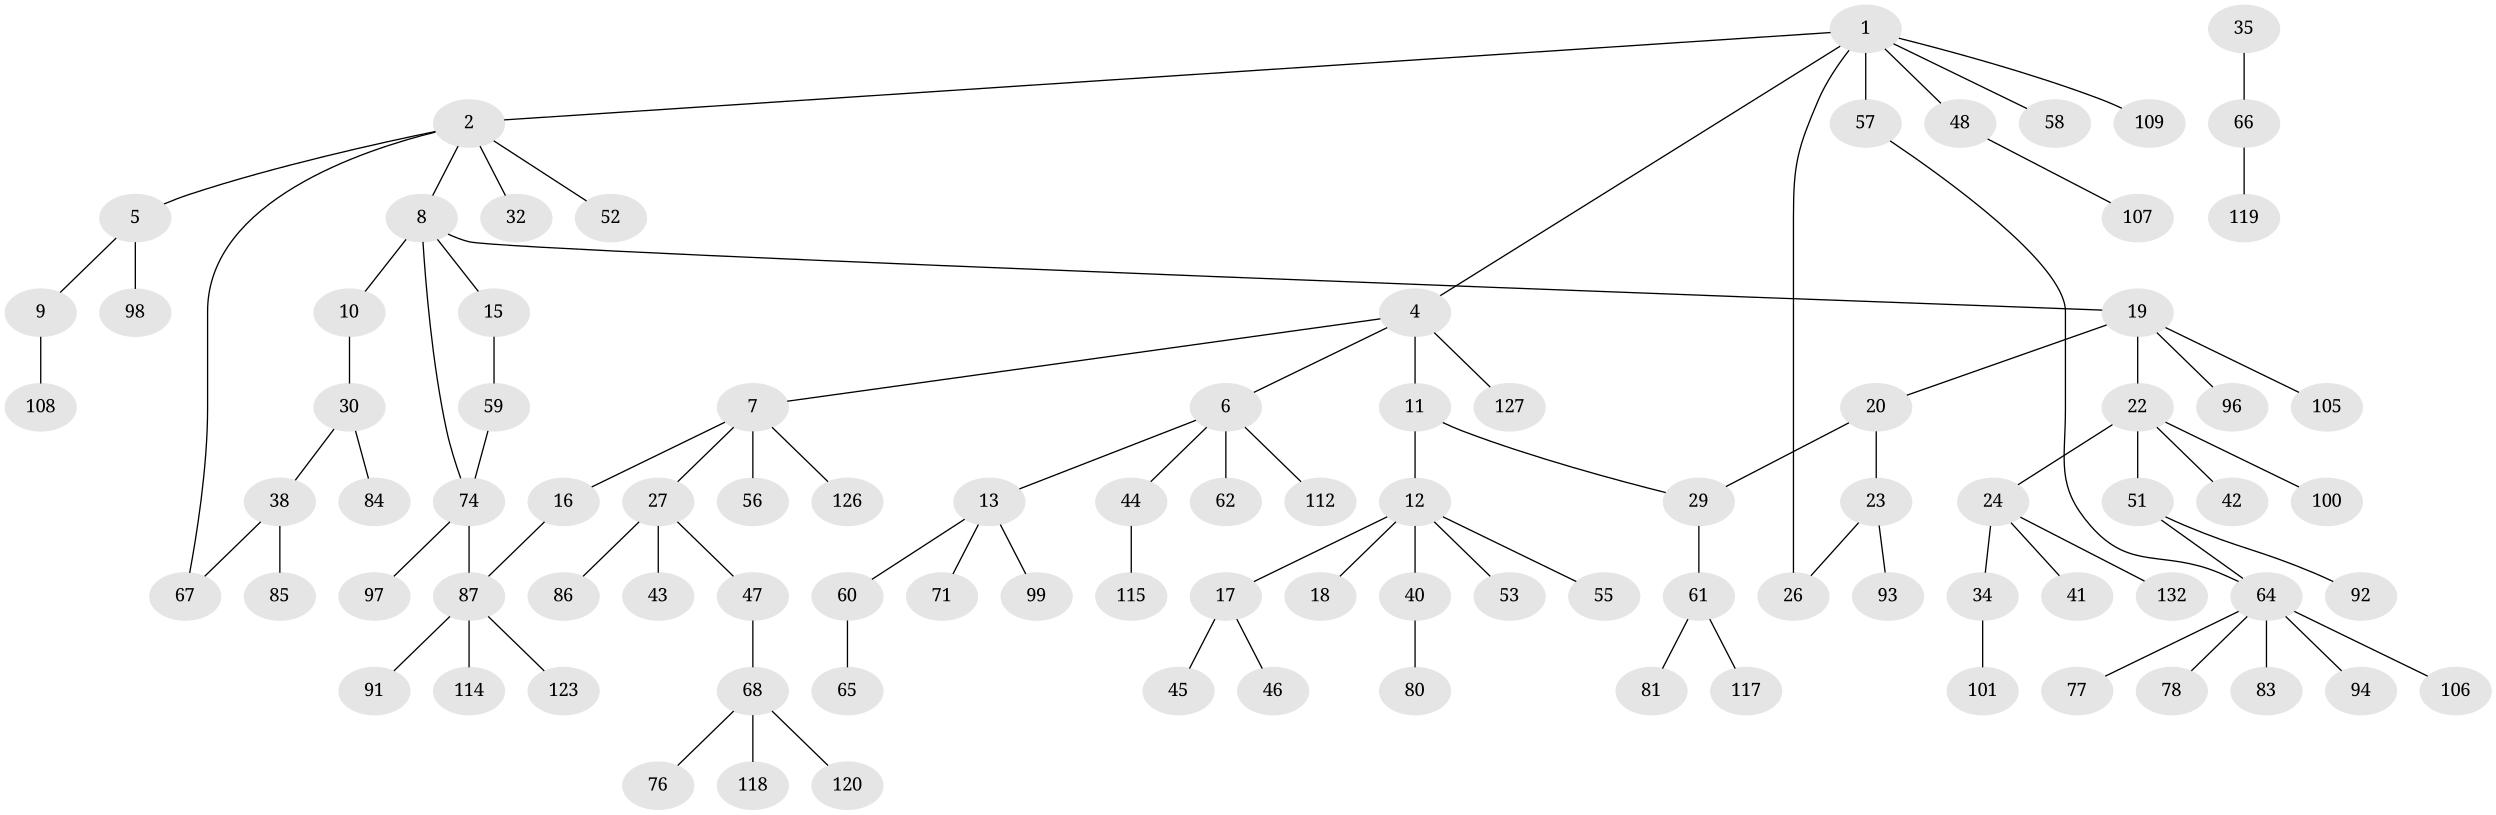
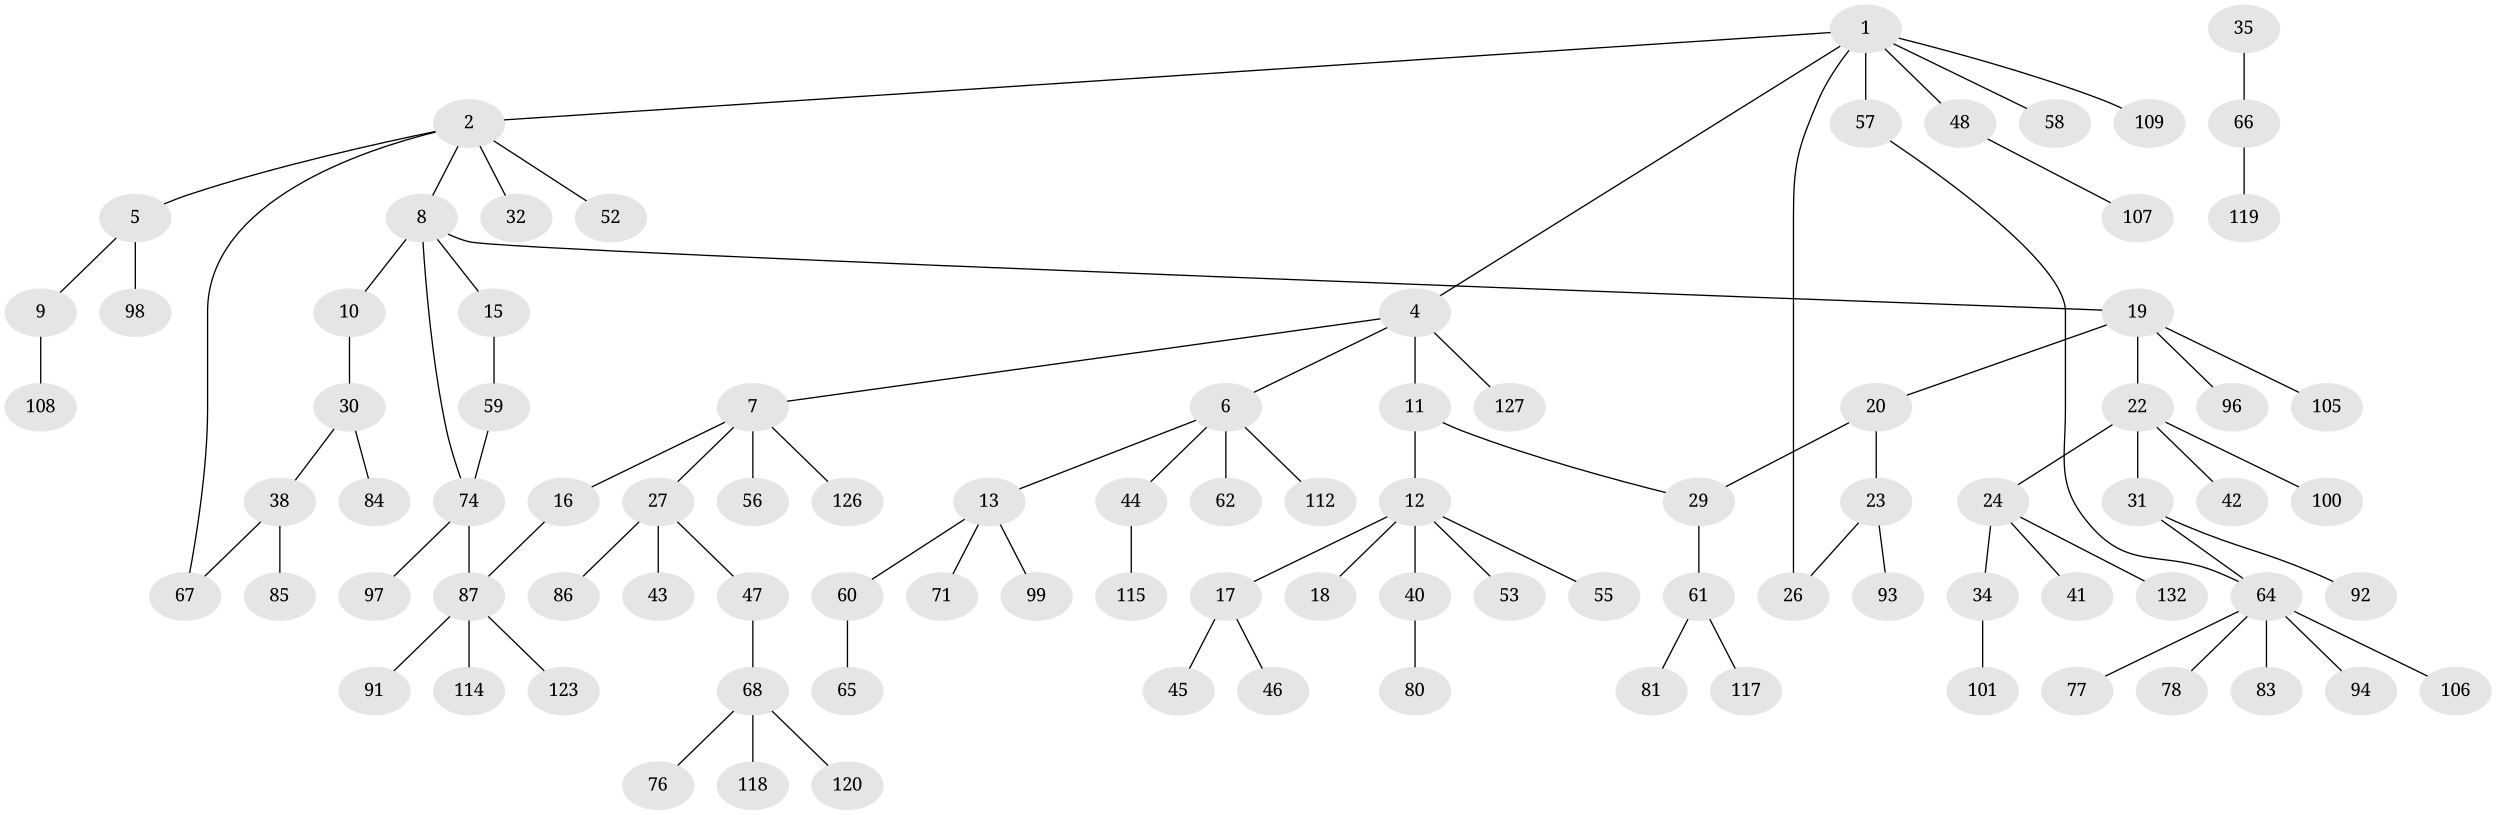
(2138, 502) -> (2138, 502)
